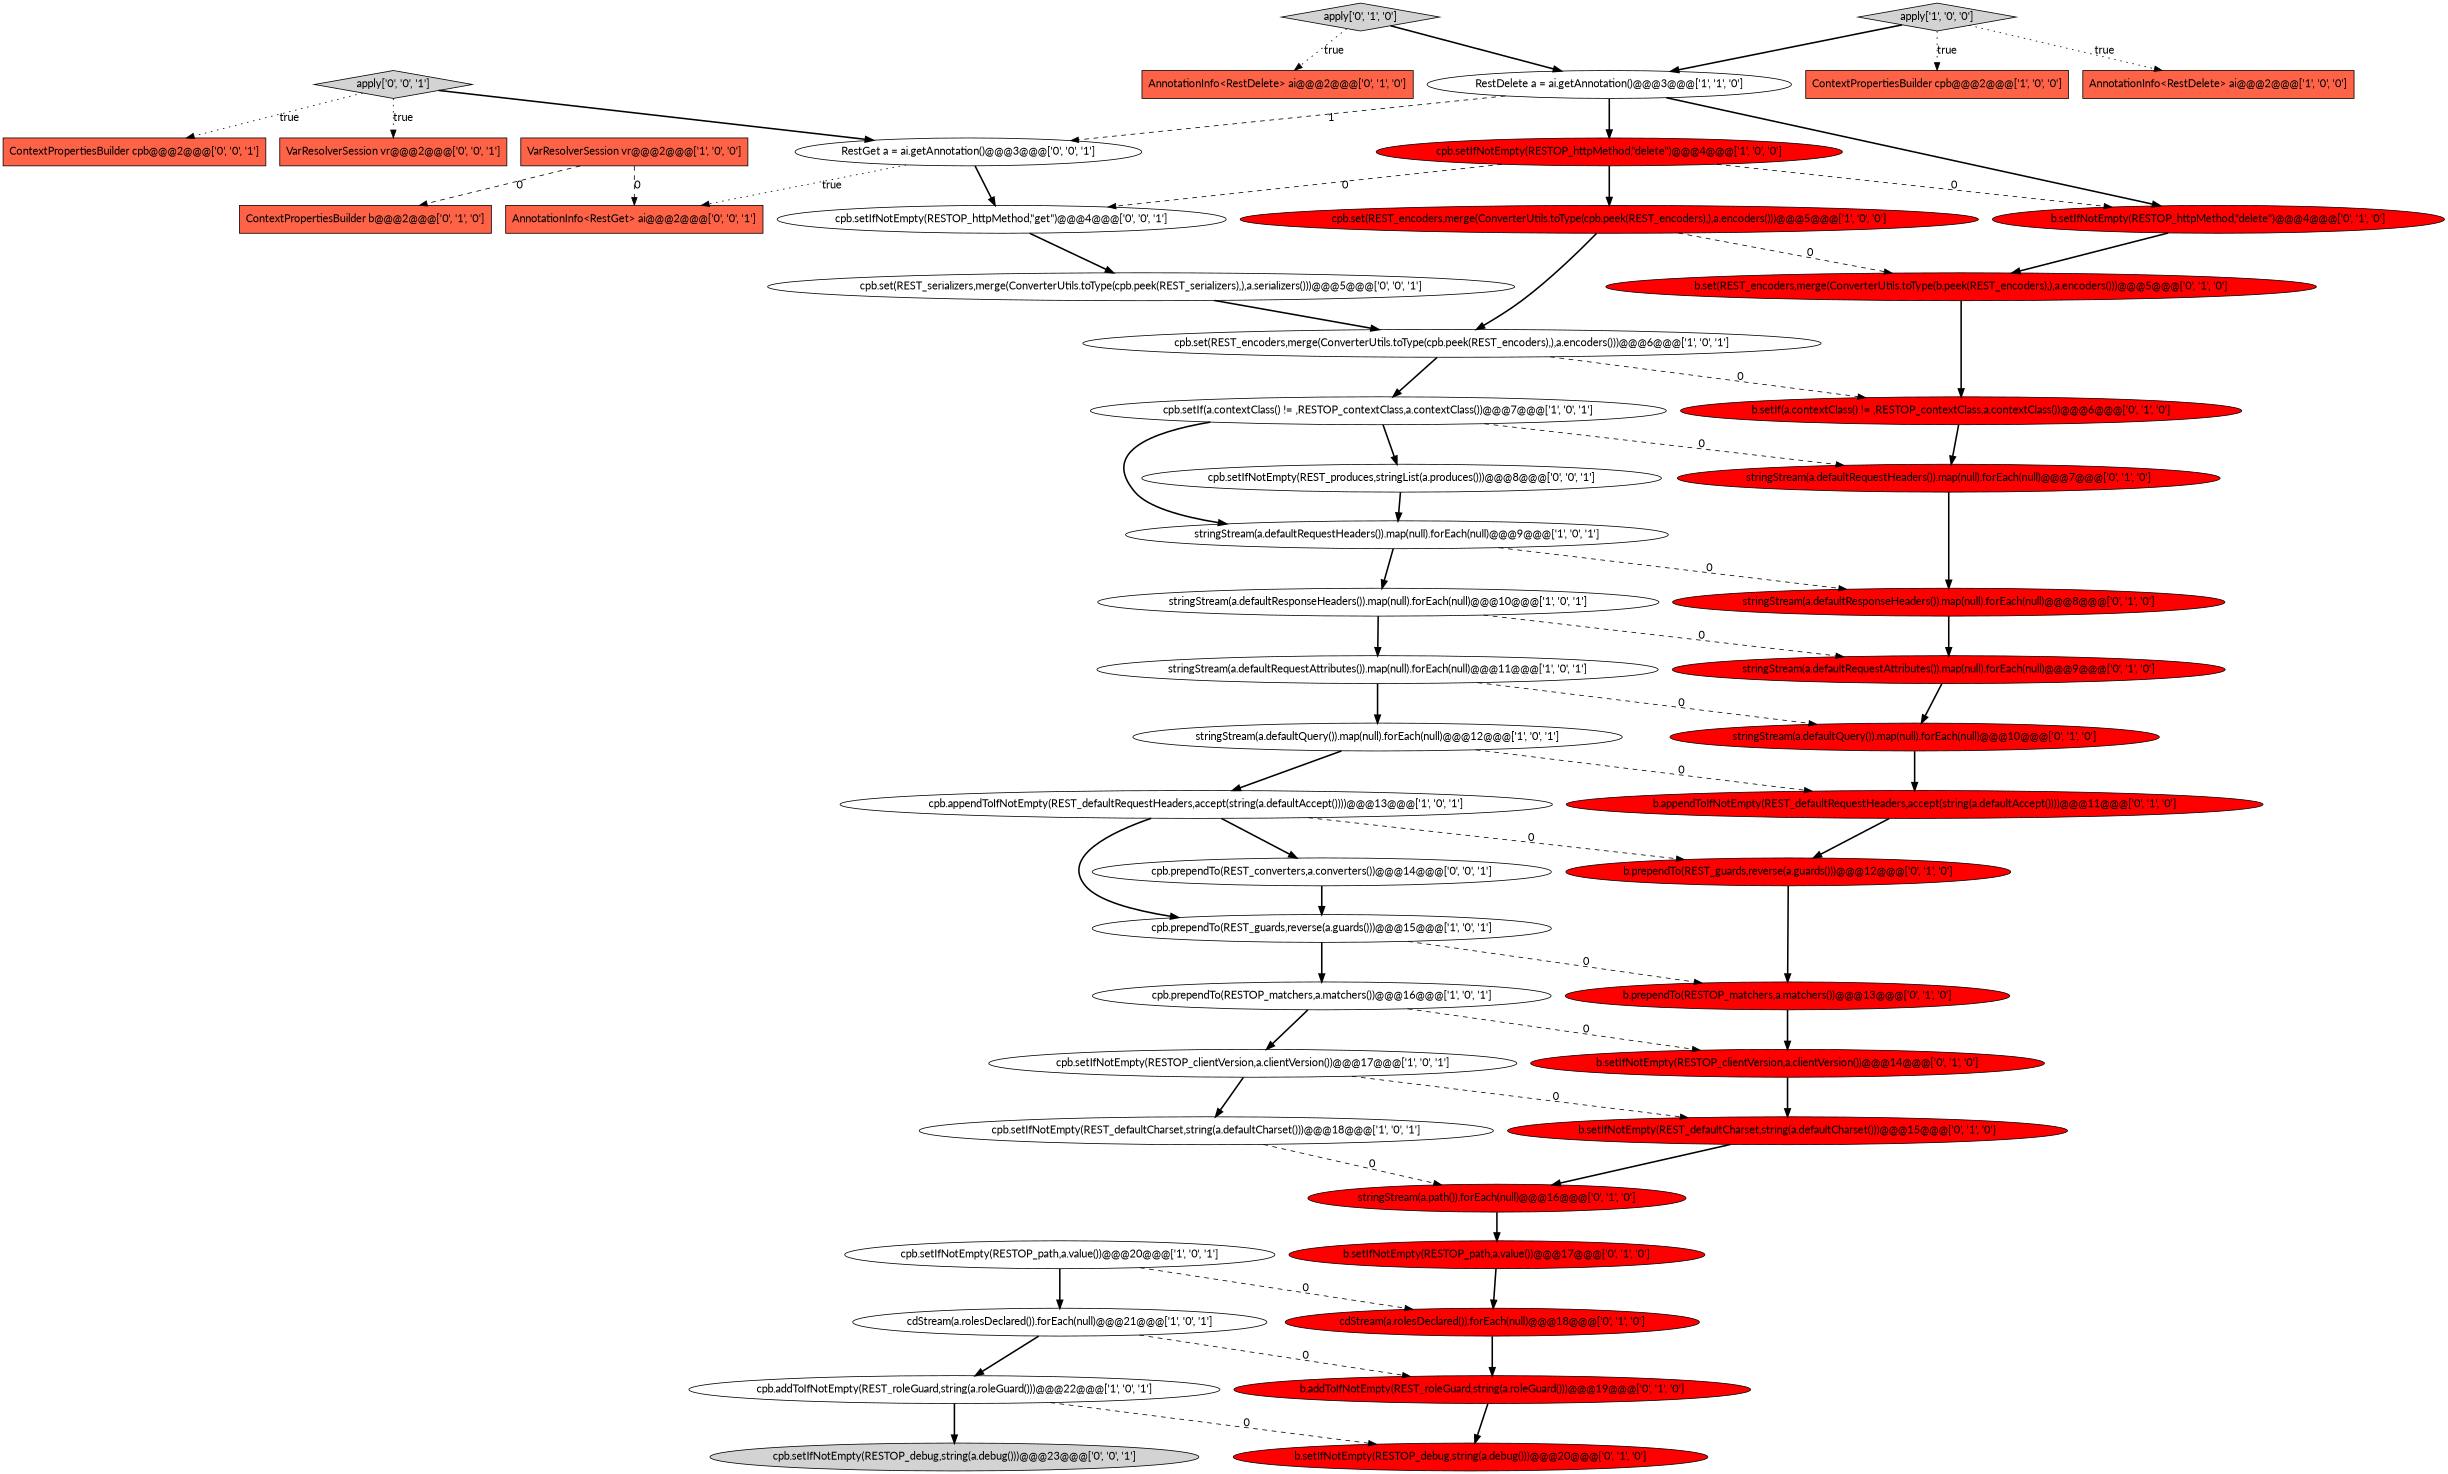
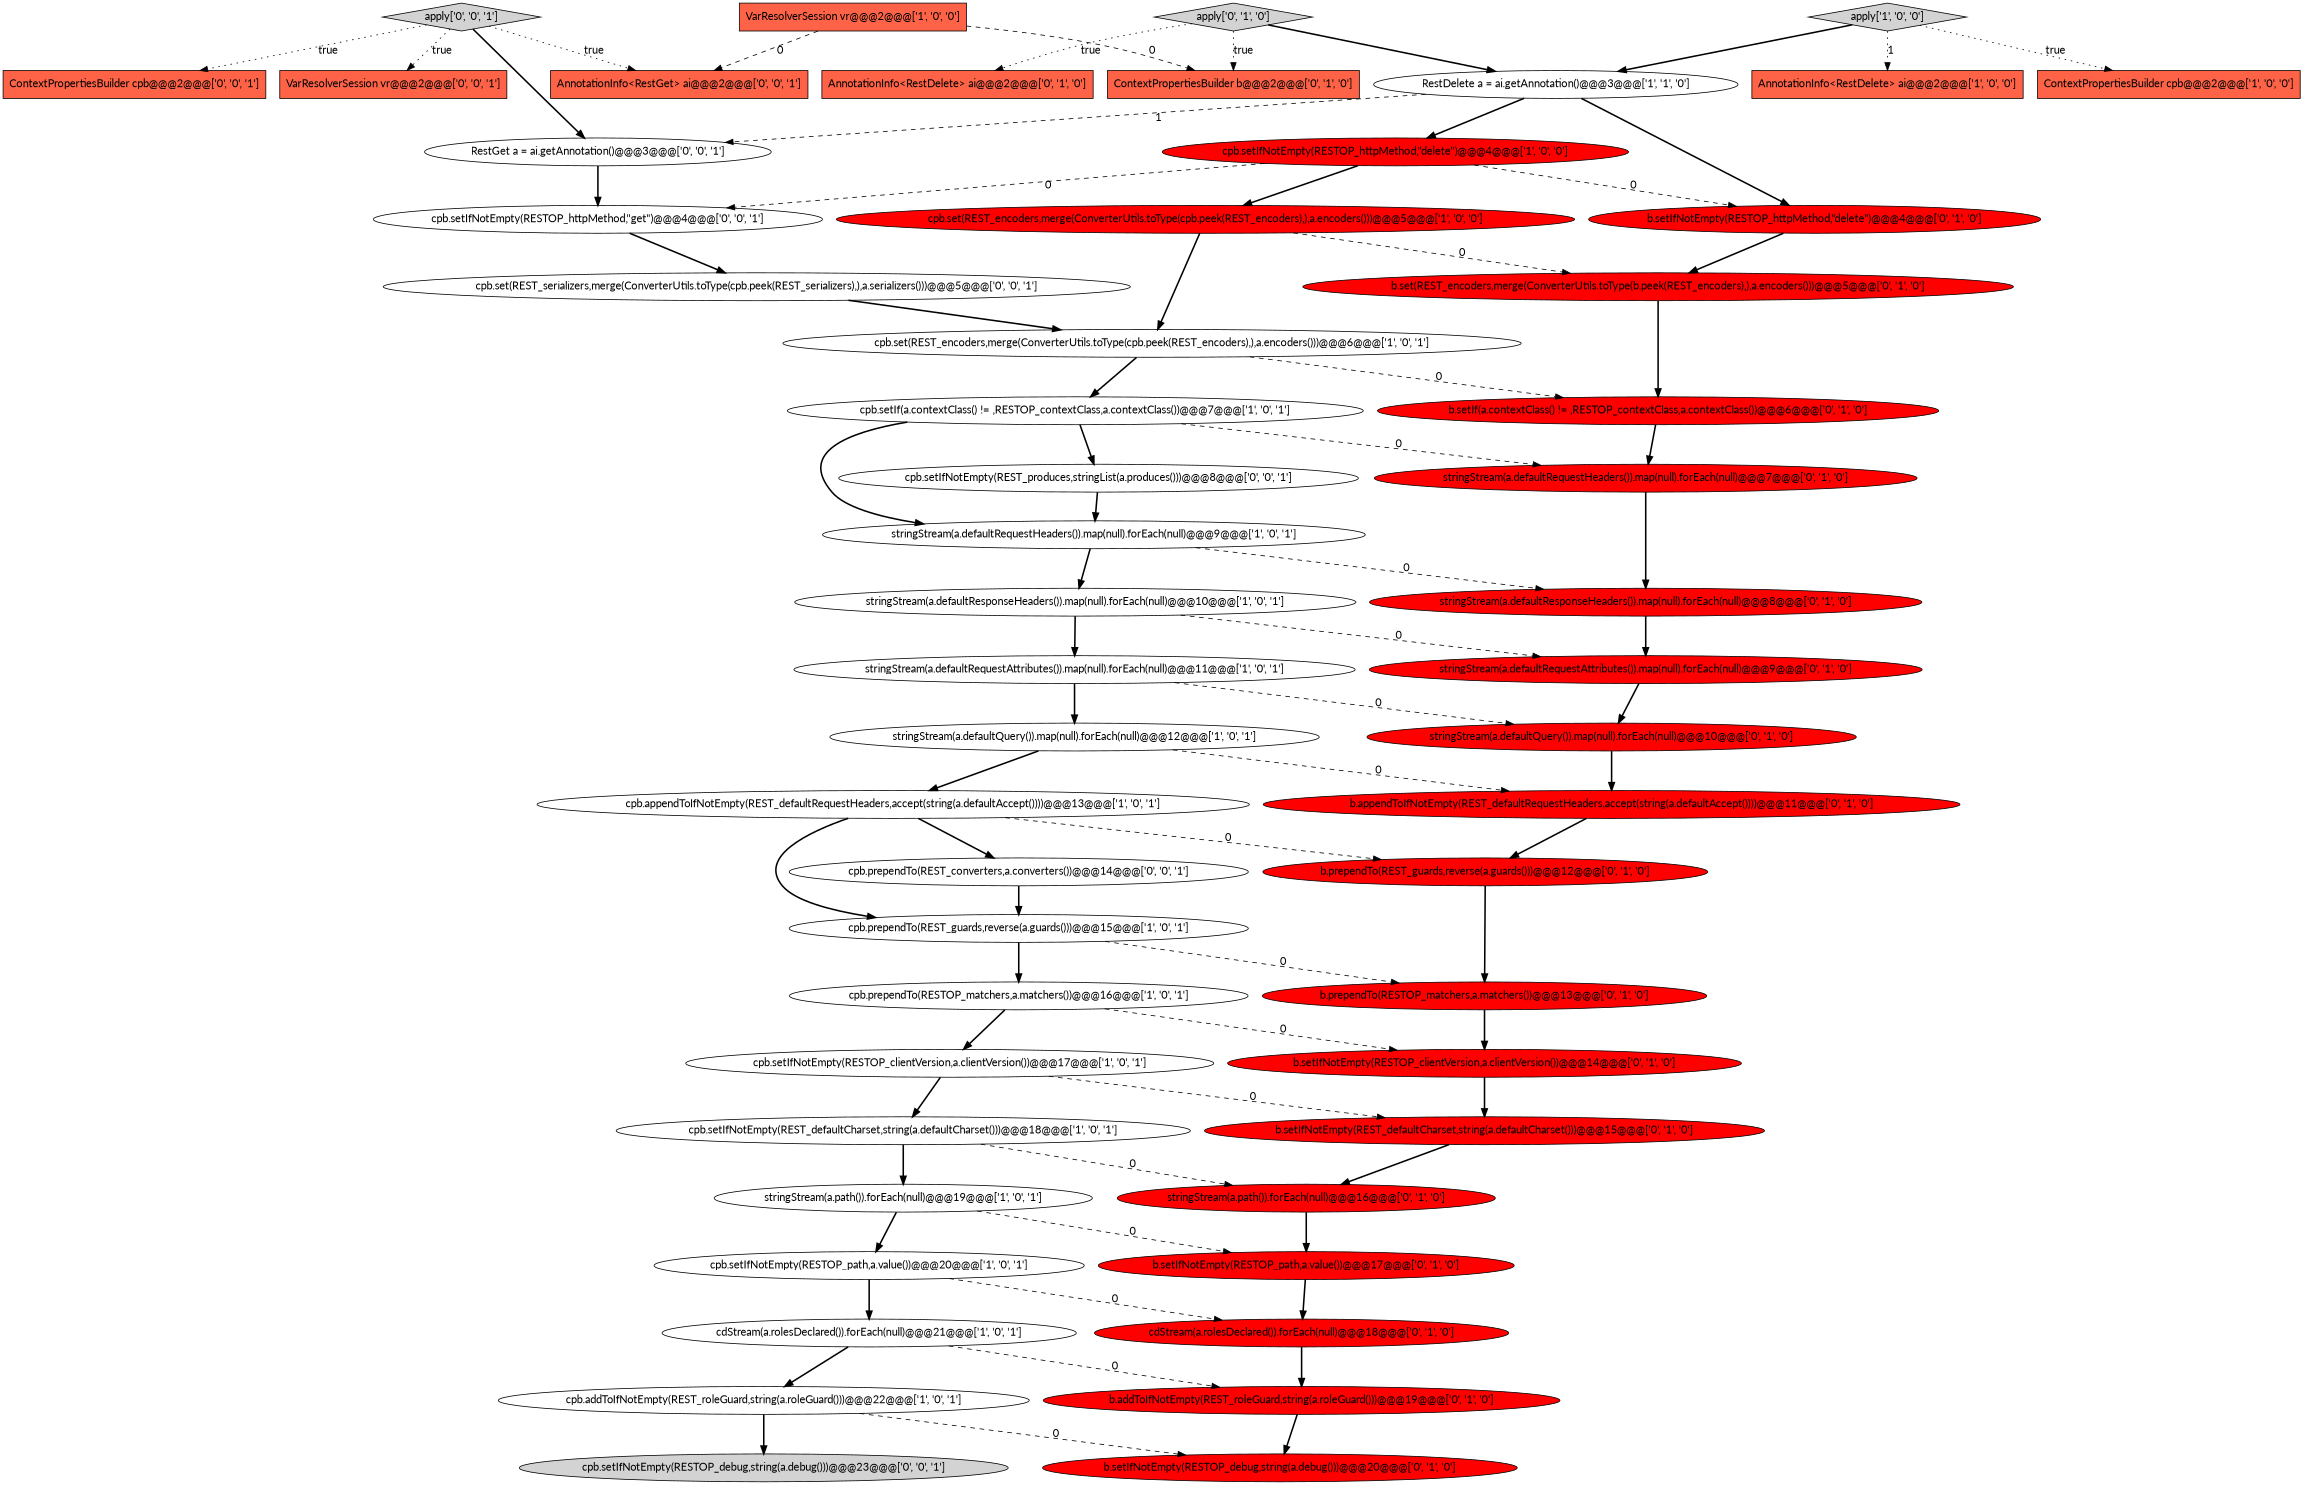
none -> (1233, 47)
(2105, 51) -> (1891, 51)
(808, 184) -> (559, 47)
none -> (903, 1198)
